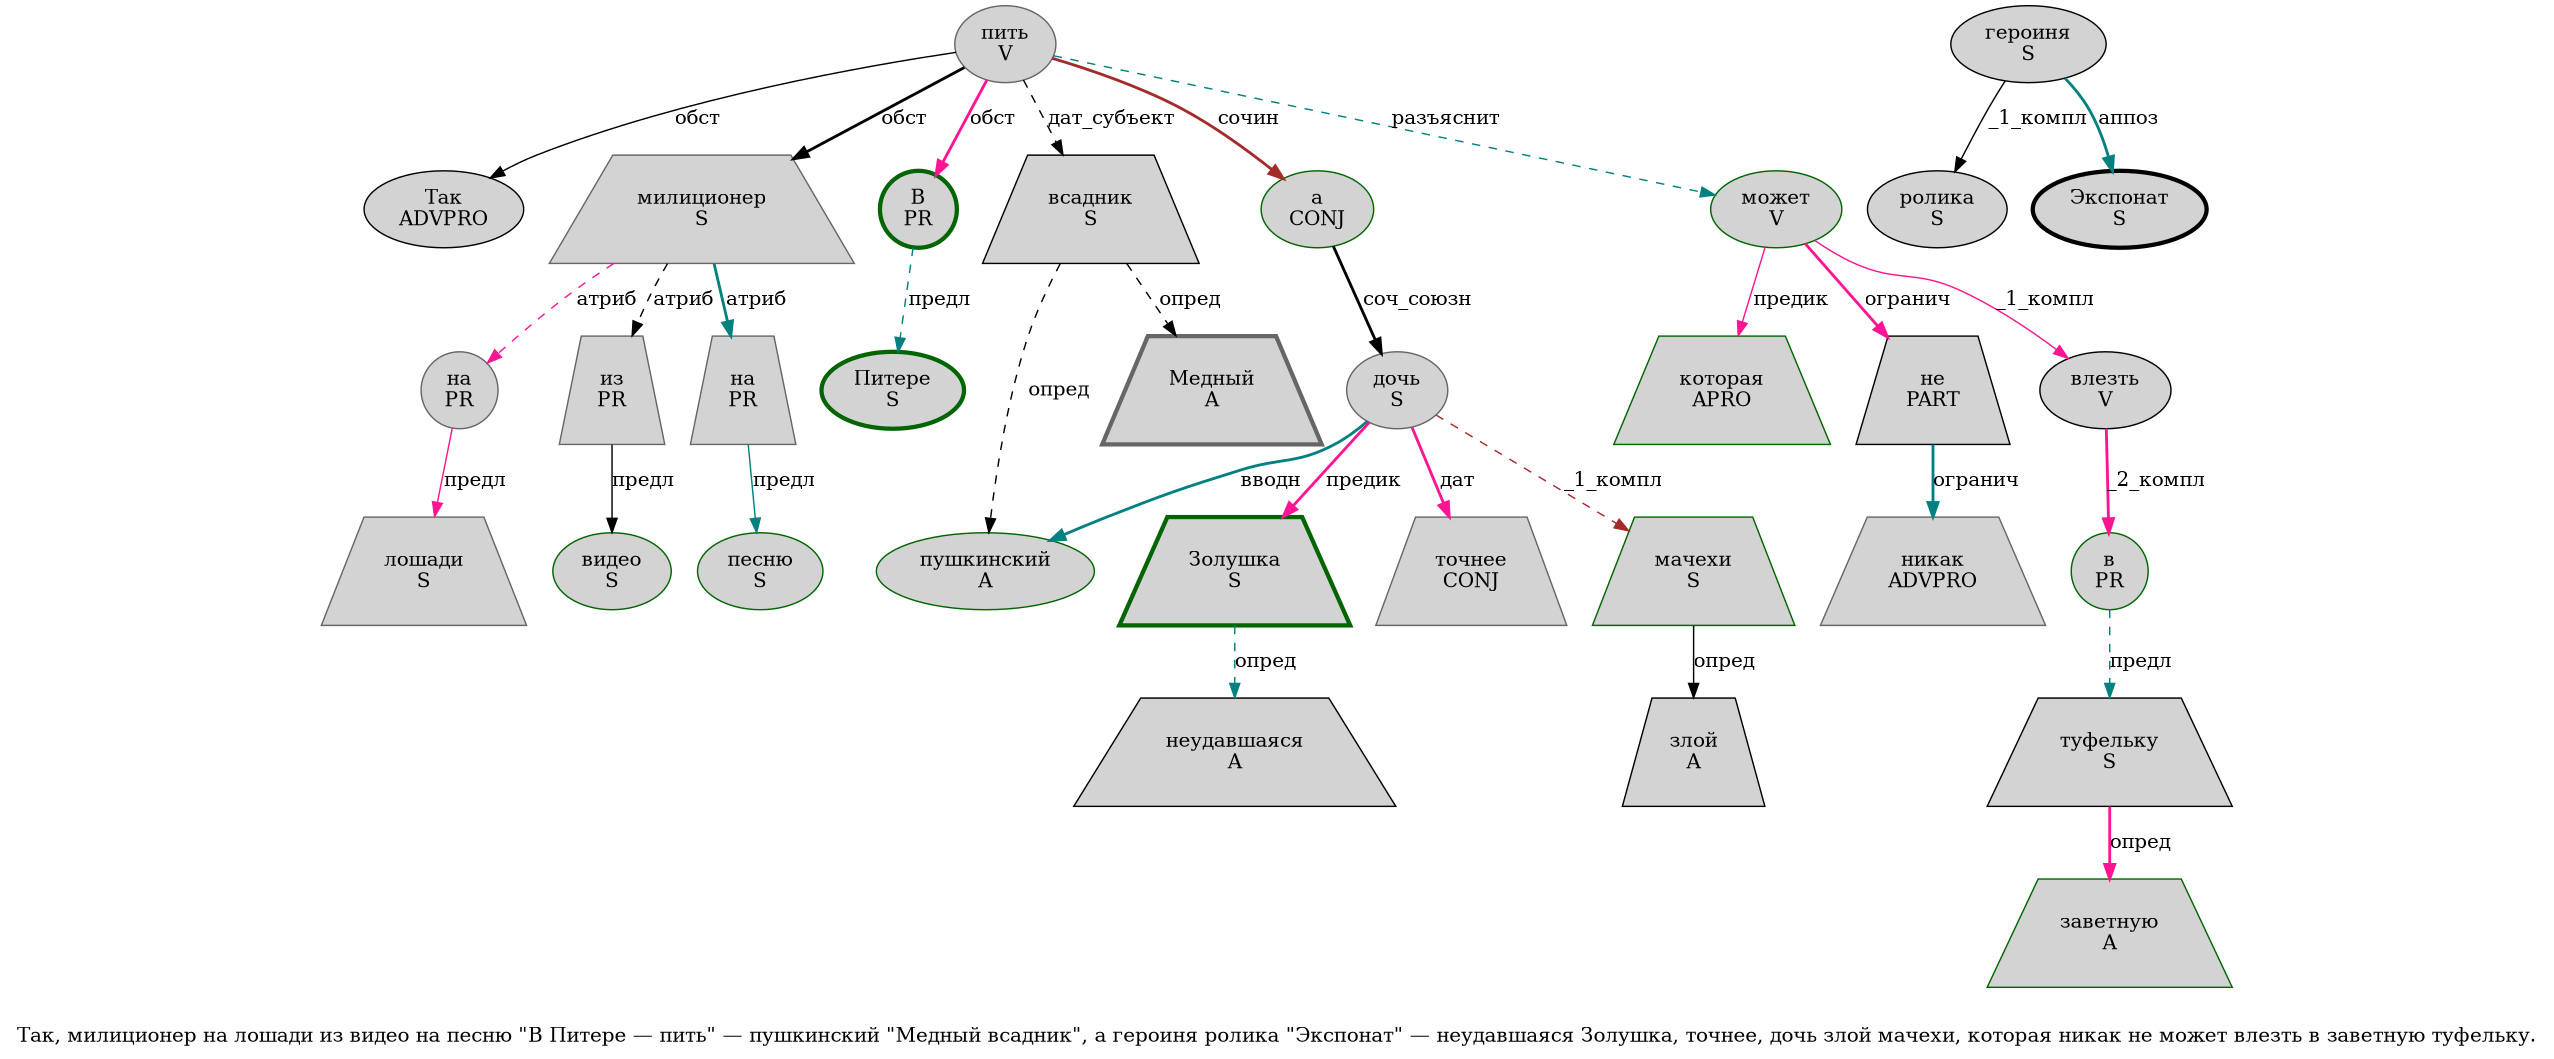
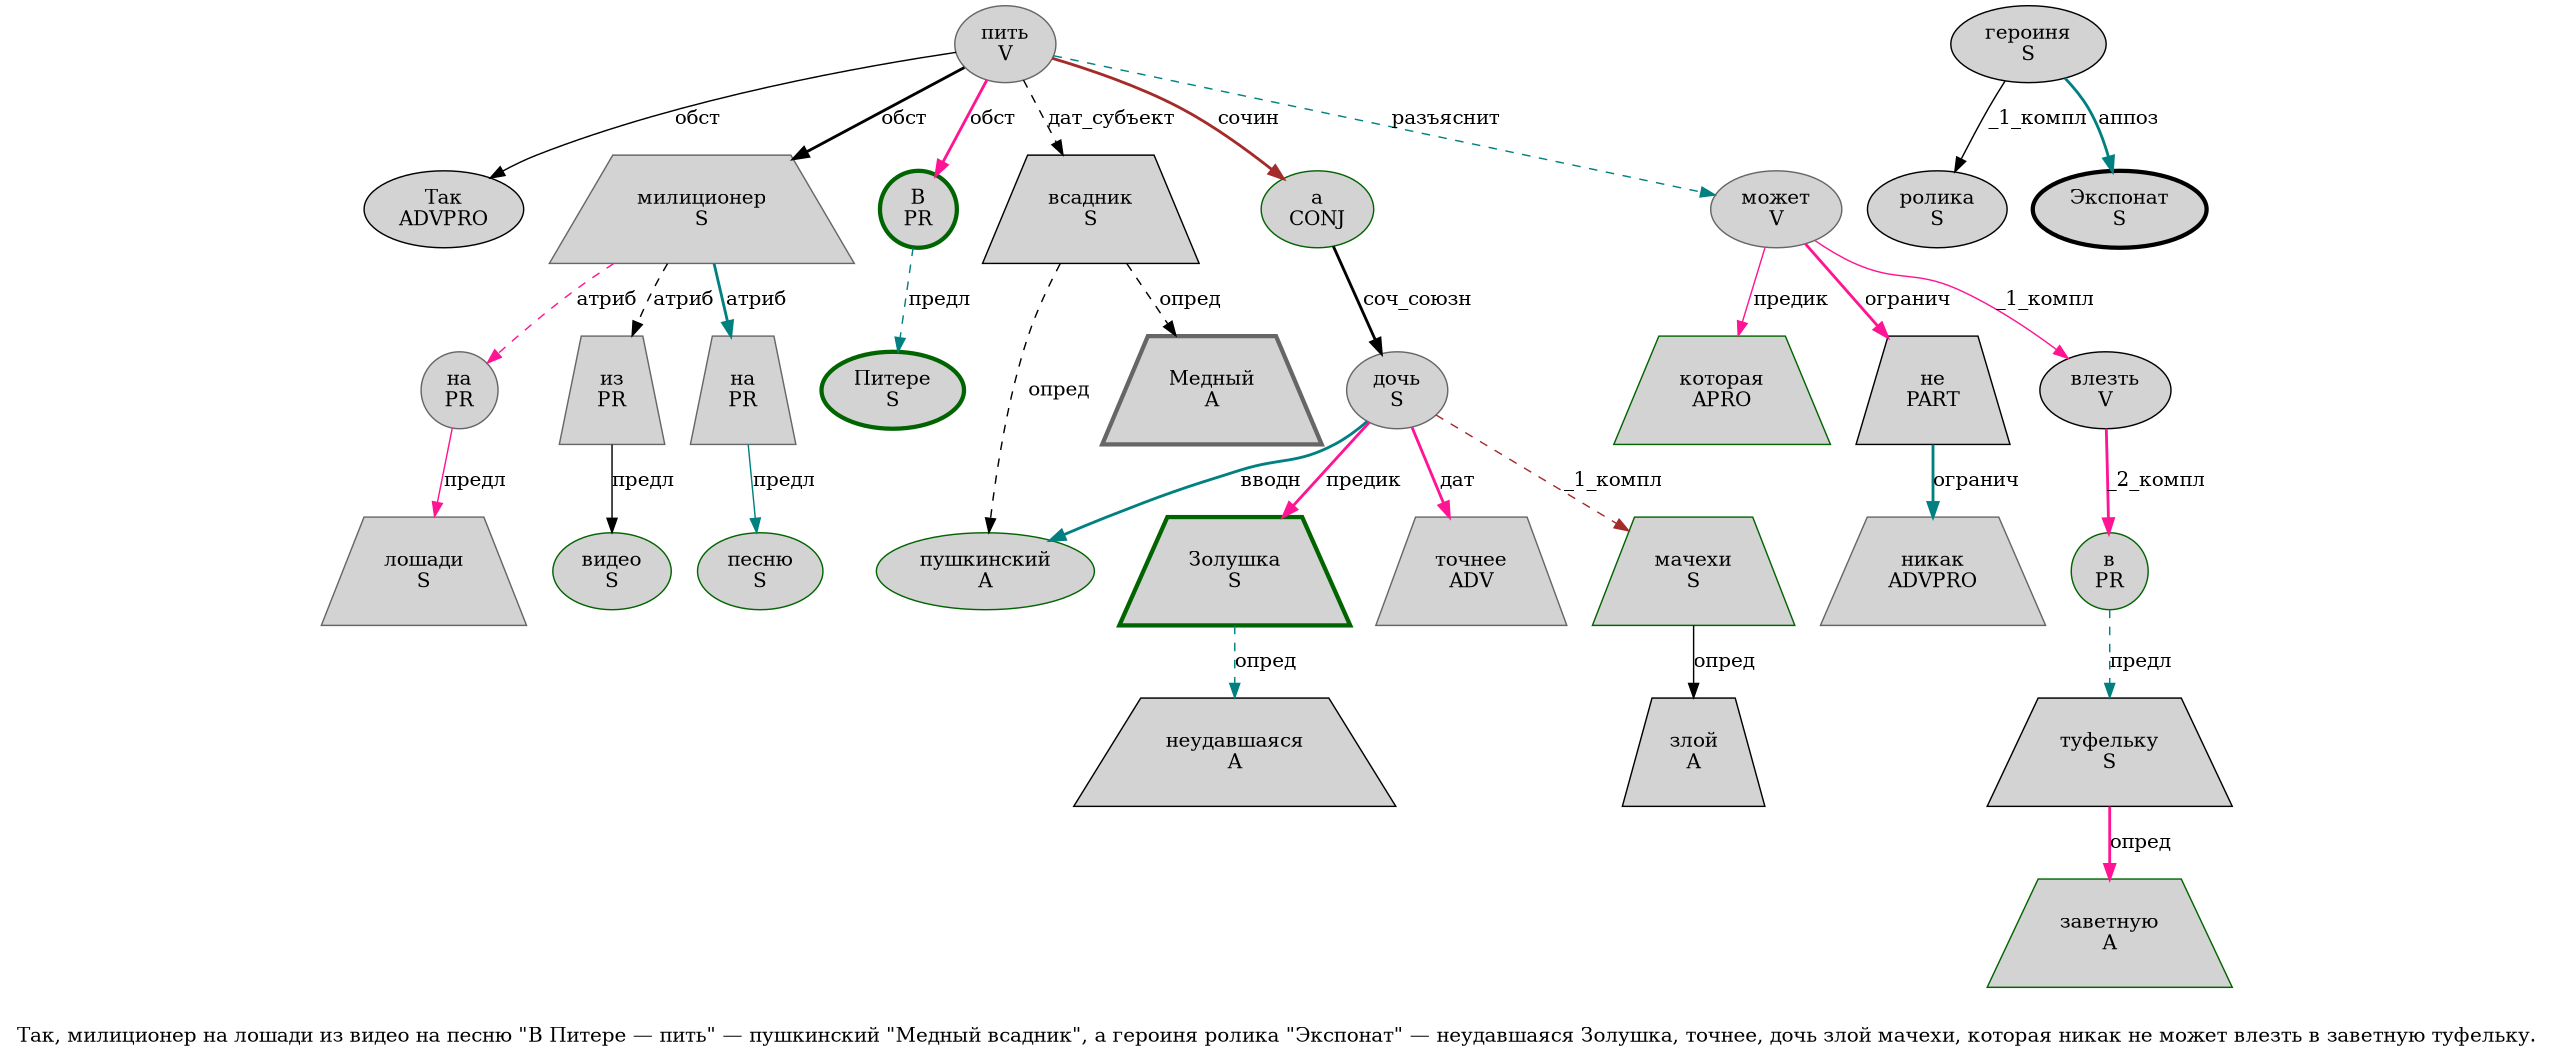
(1776, 209) -> (1776, 209)
(1471, 571) -> (1471, 571)
